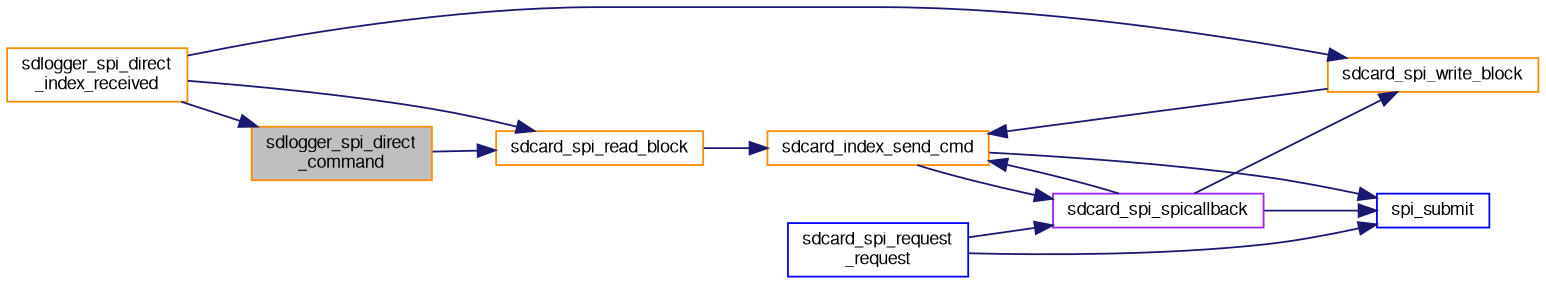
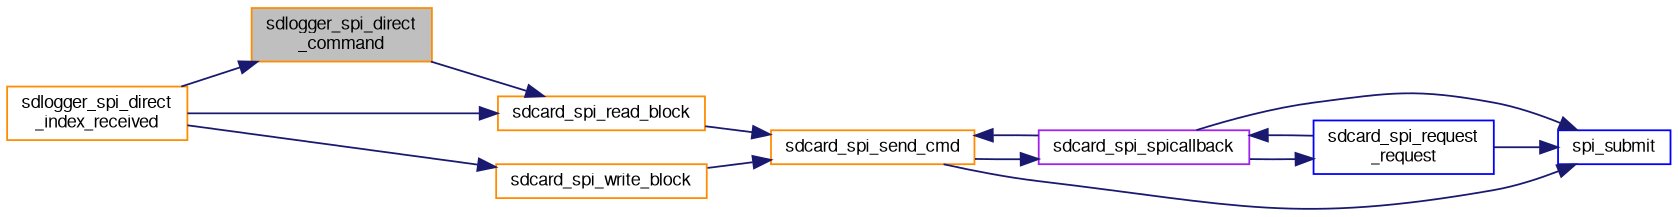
(1288, 147) -> (1273, 159)
(878, 148) -> (873, 147)
